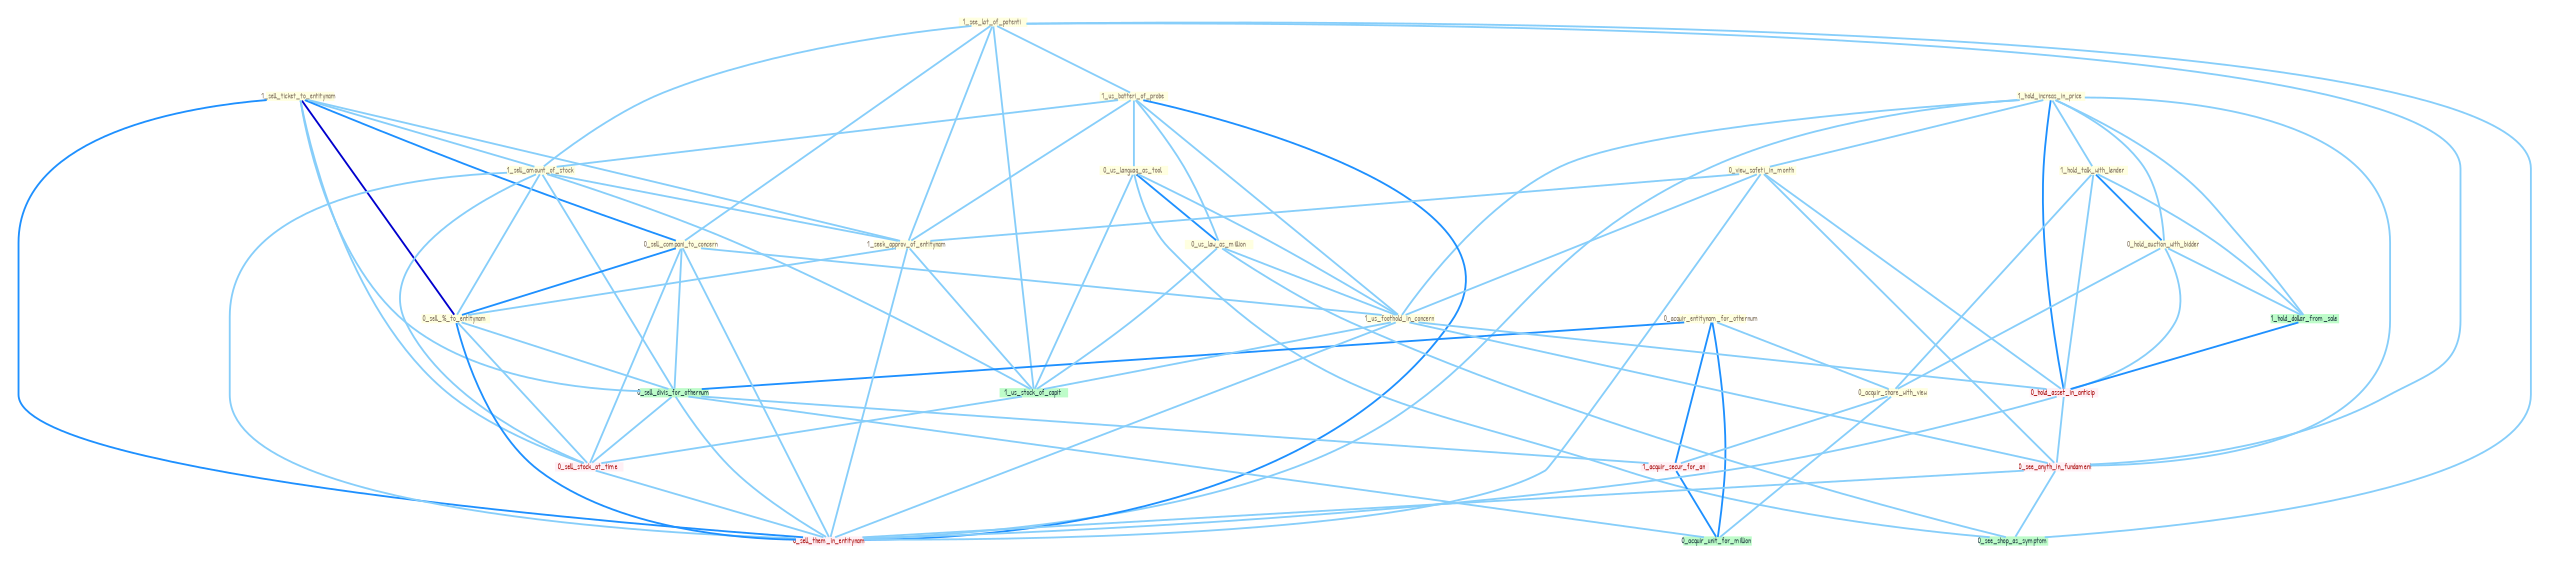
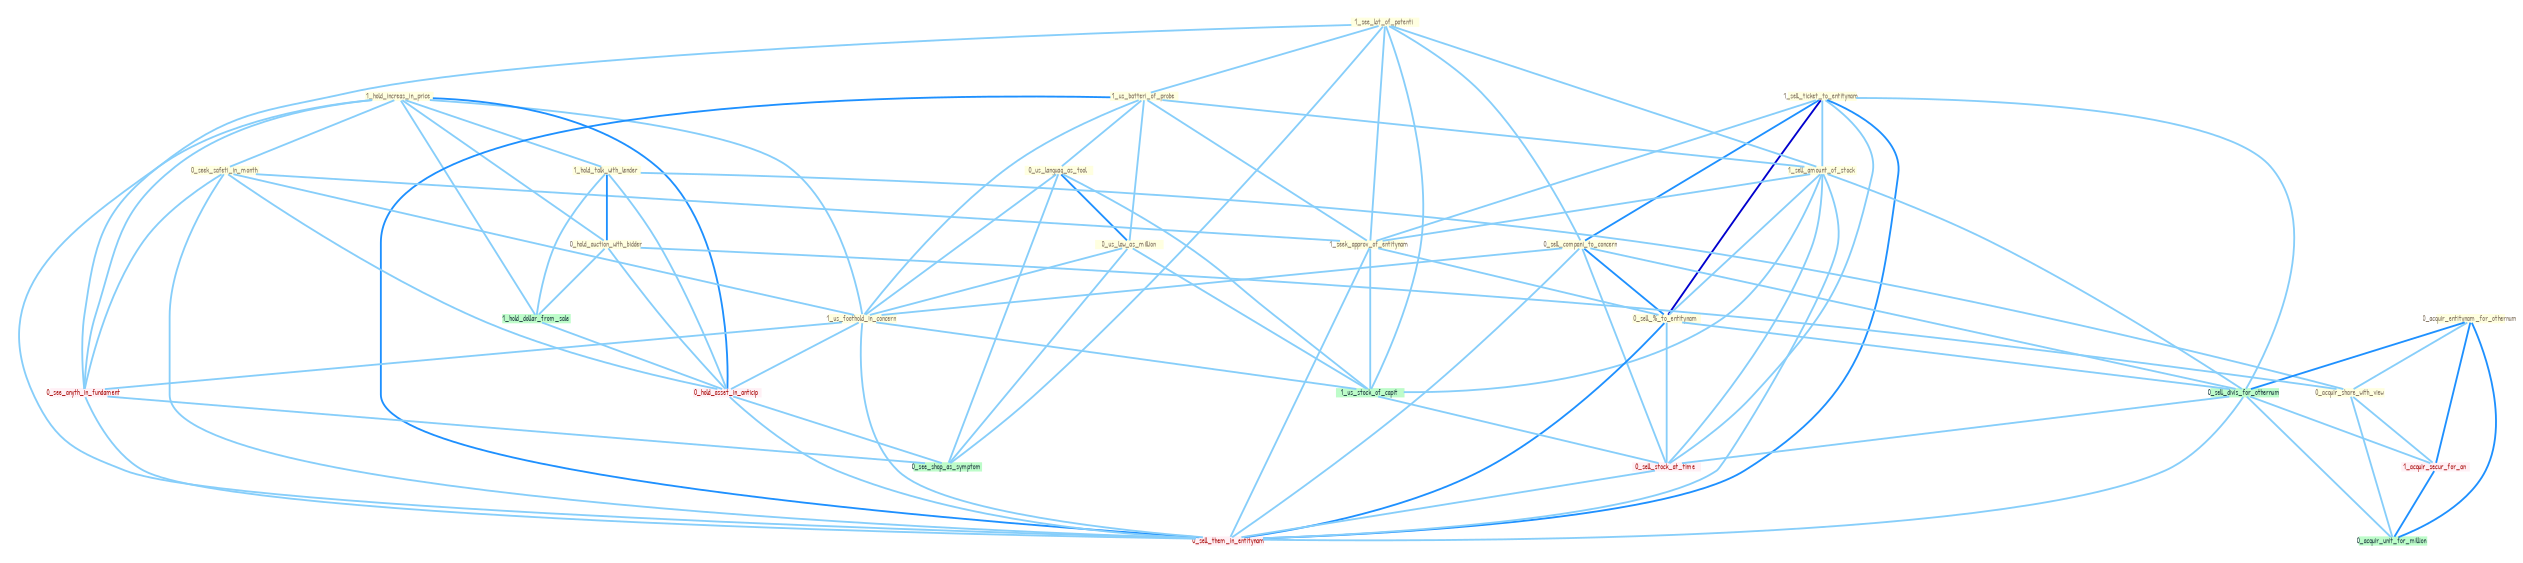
(1762, 170) -> (225, 170)
(2184, 356) -> (632, 356)
(2060, 430) -> (838, 430)
